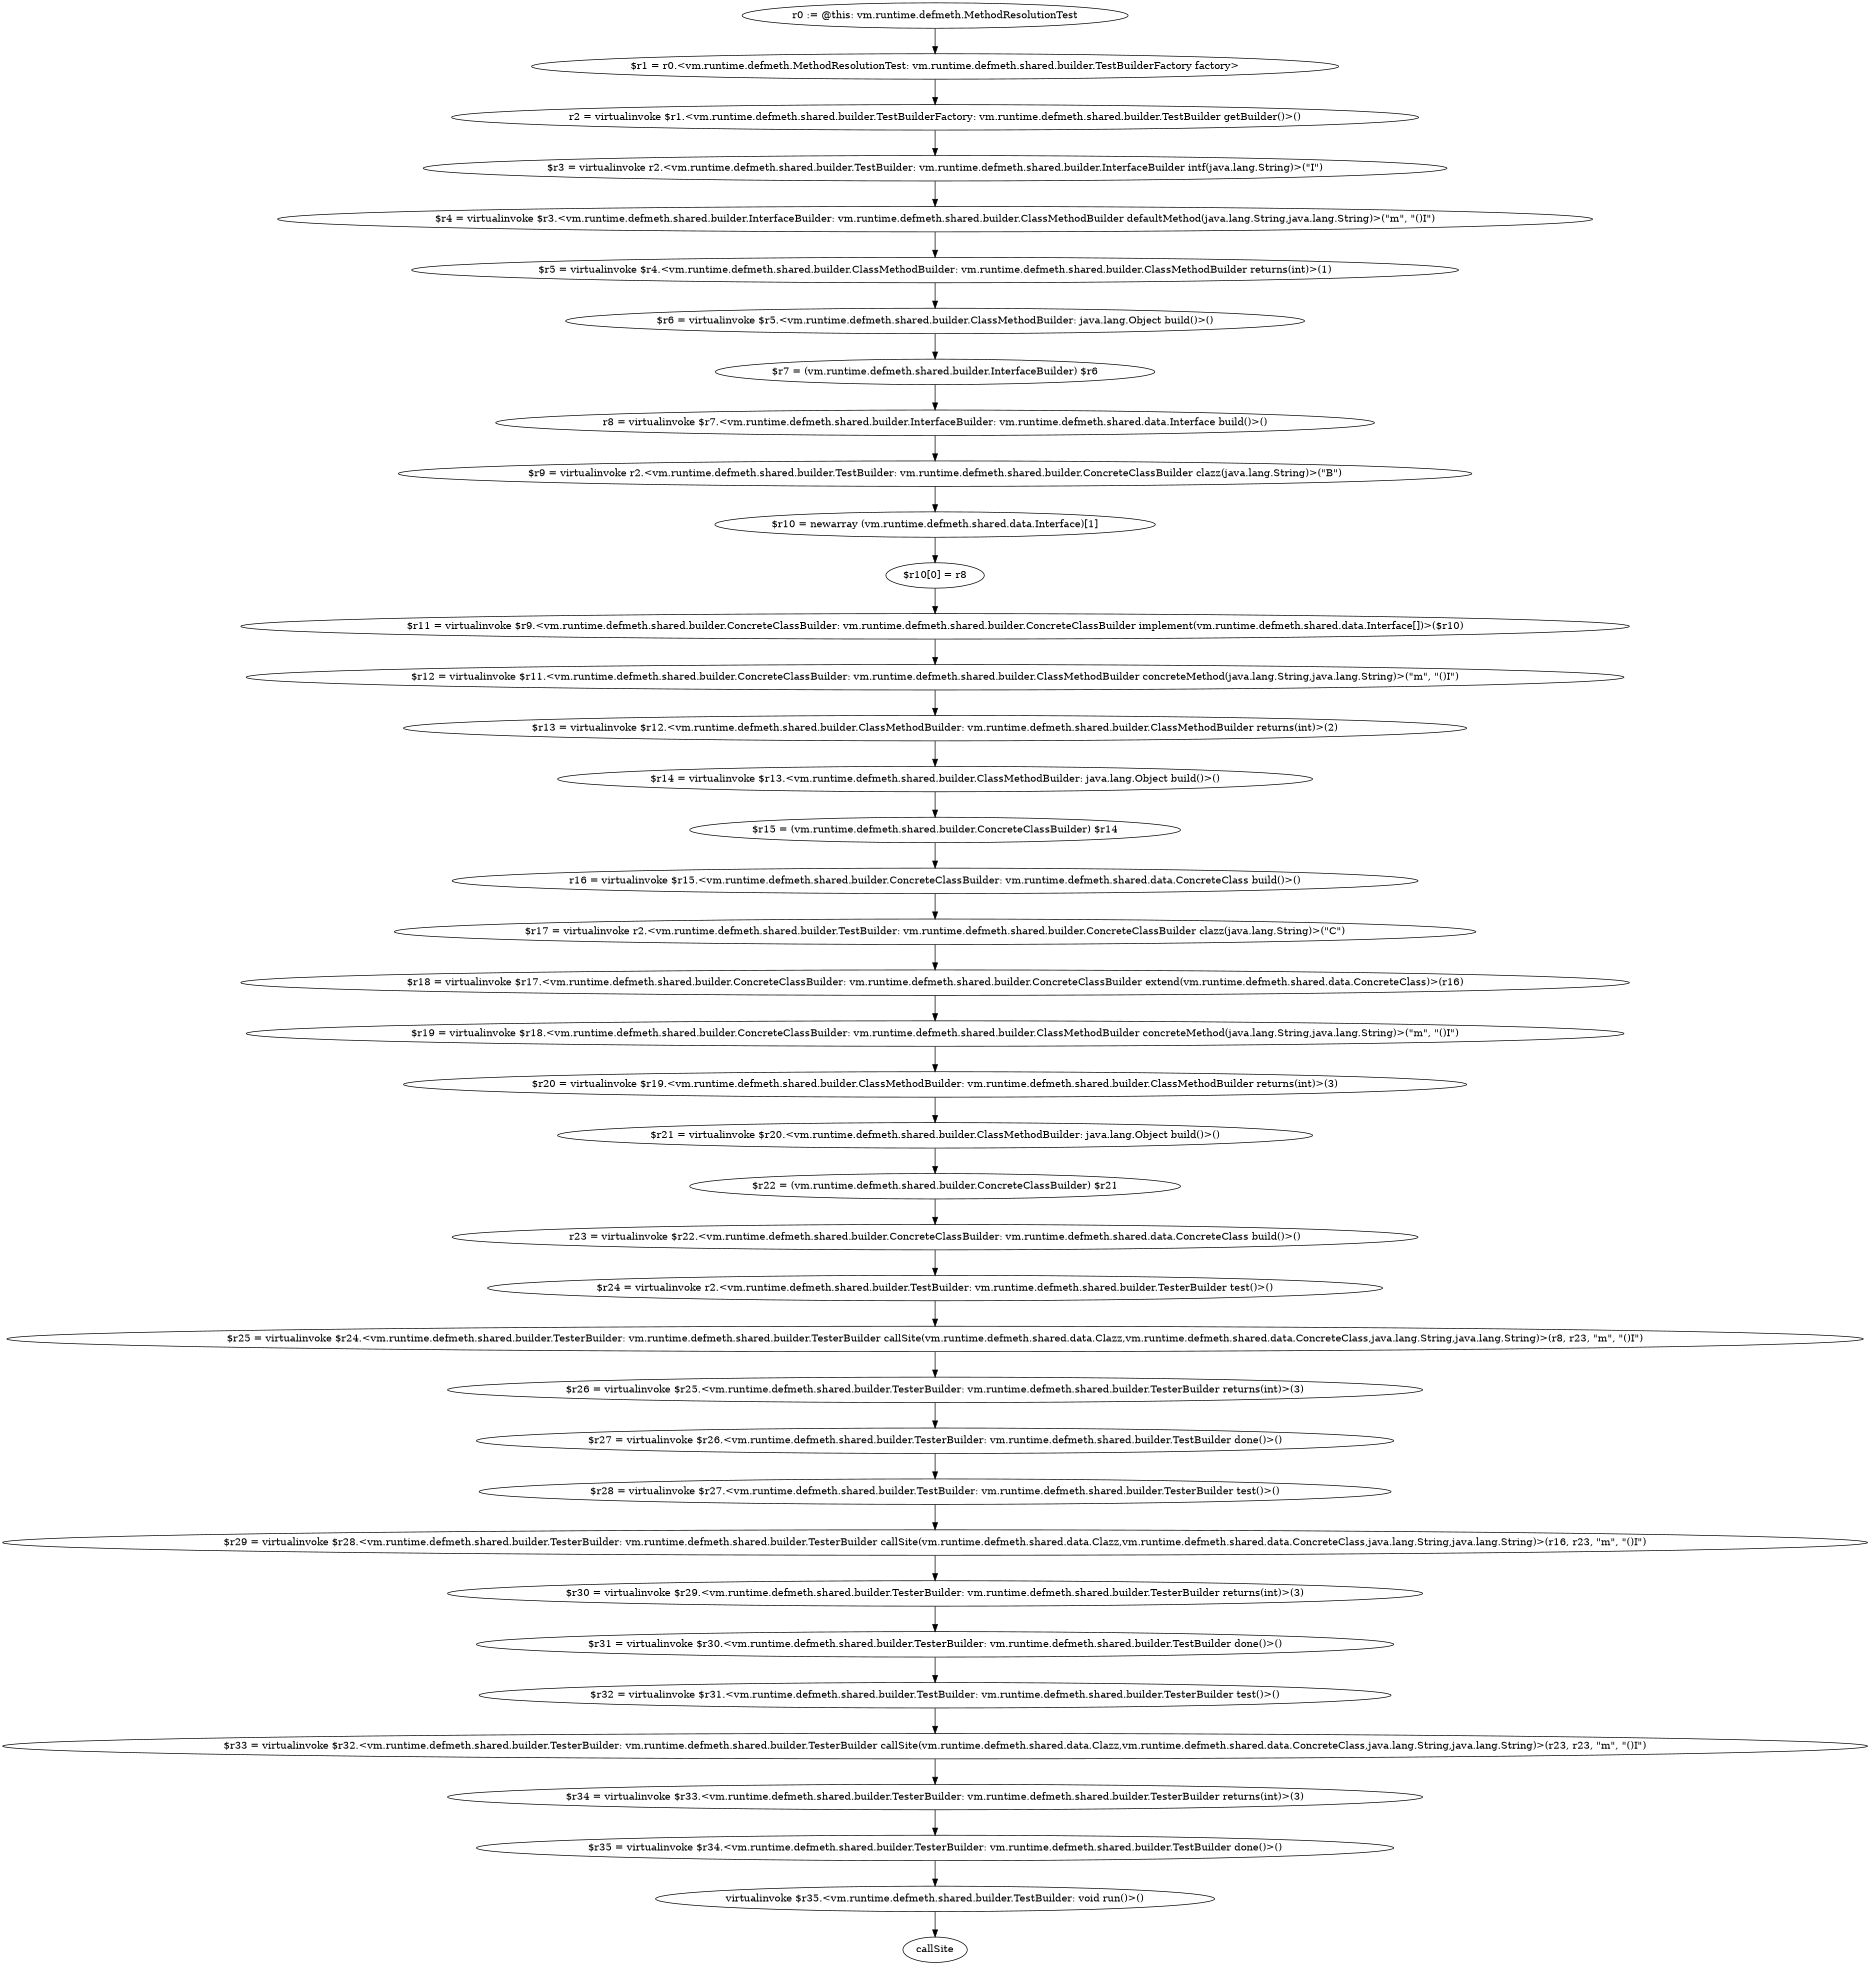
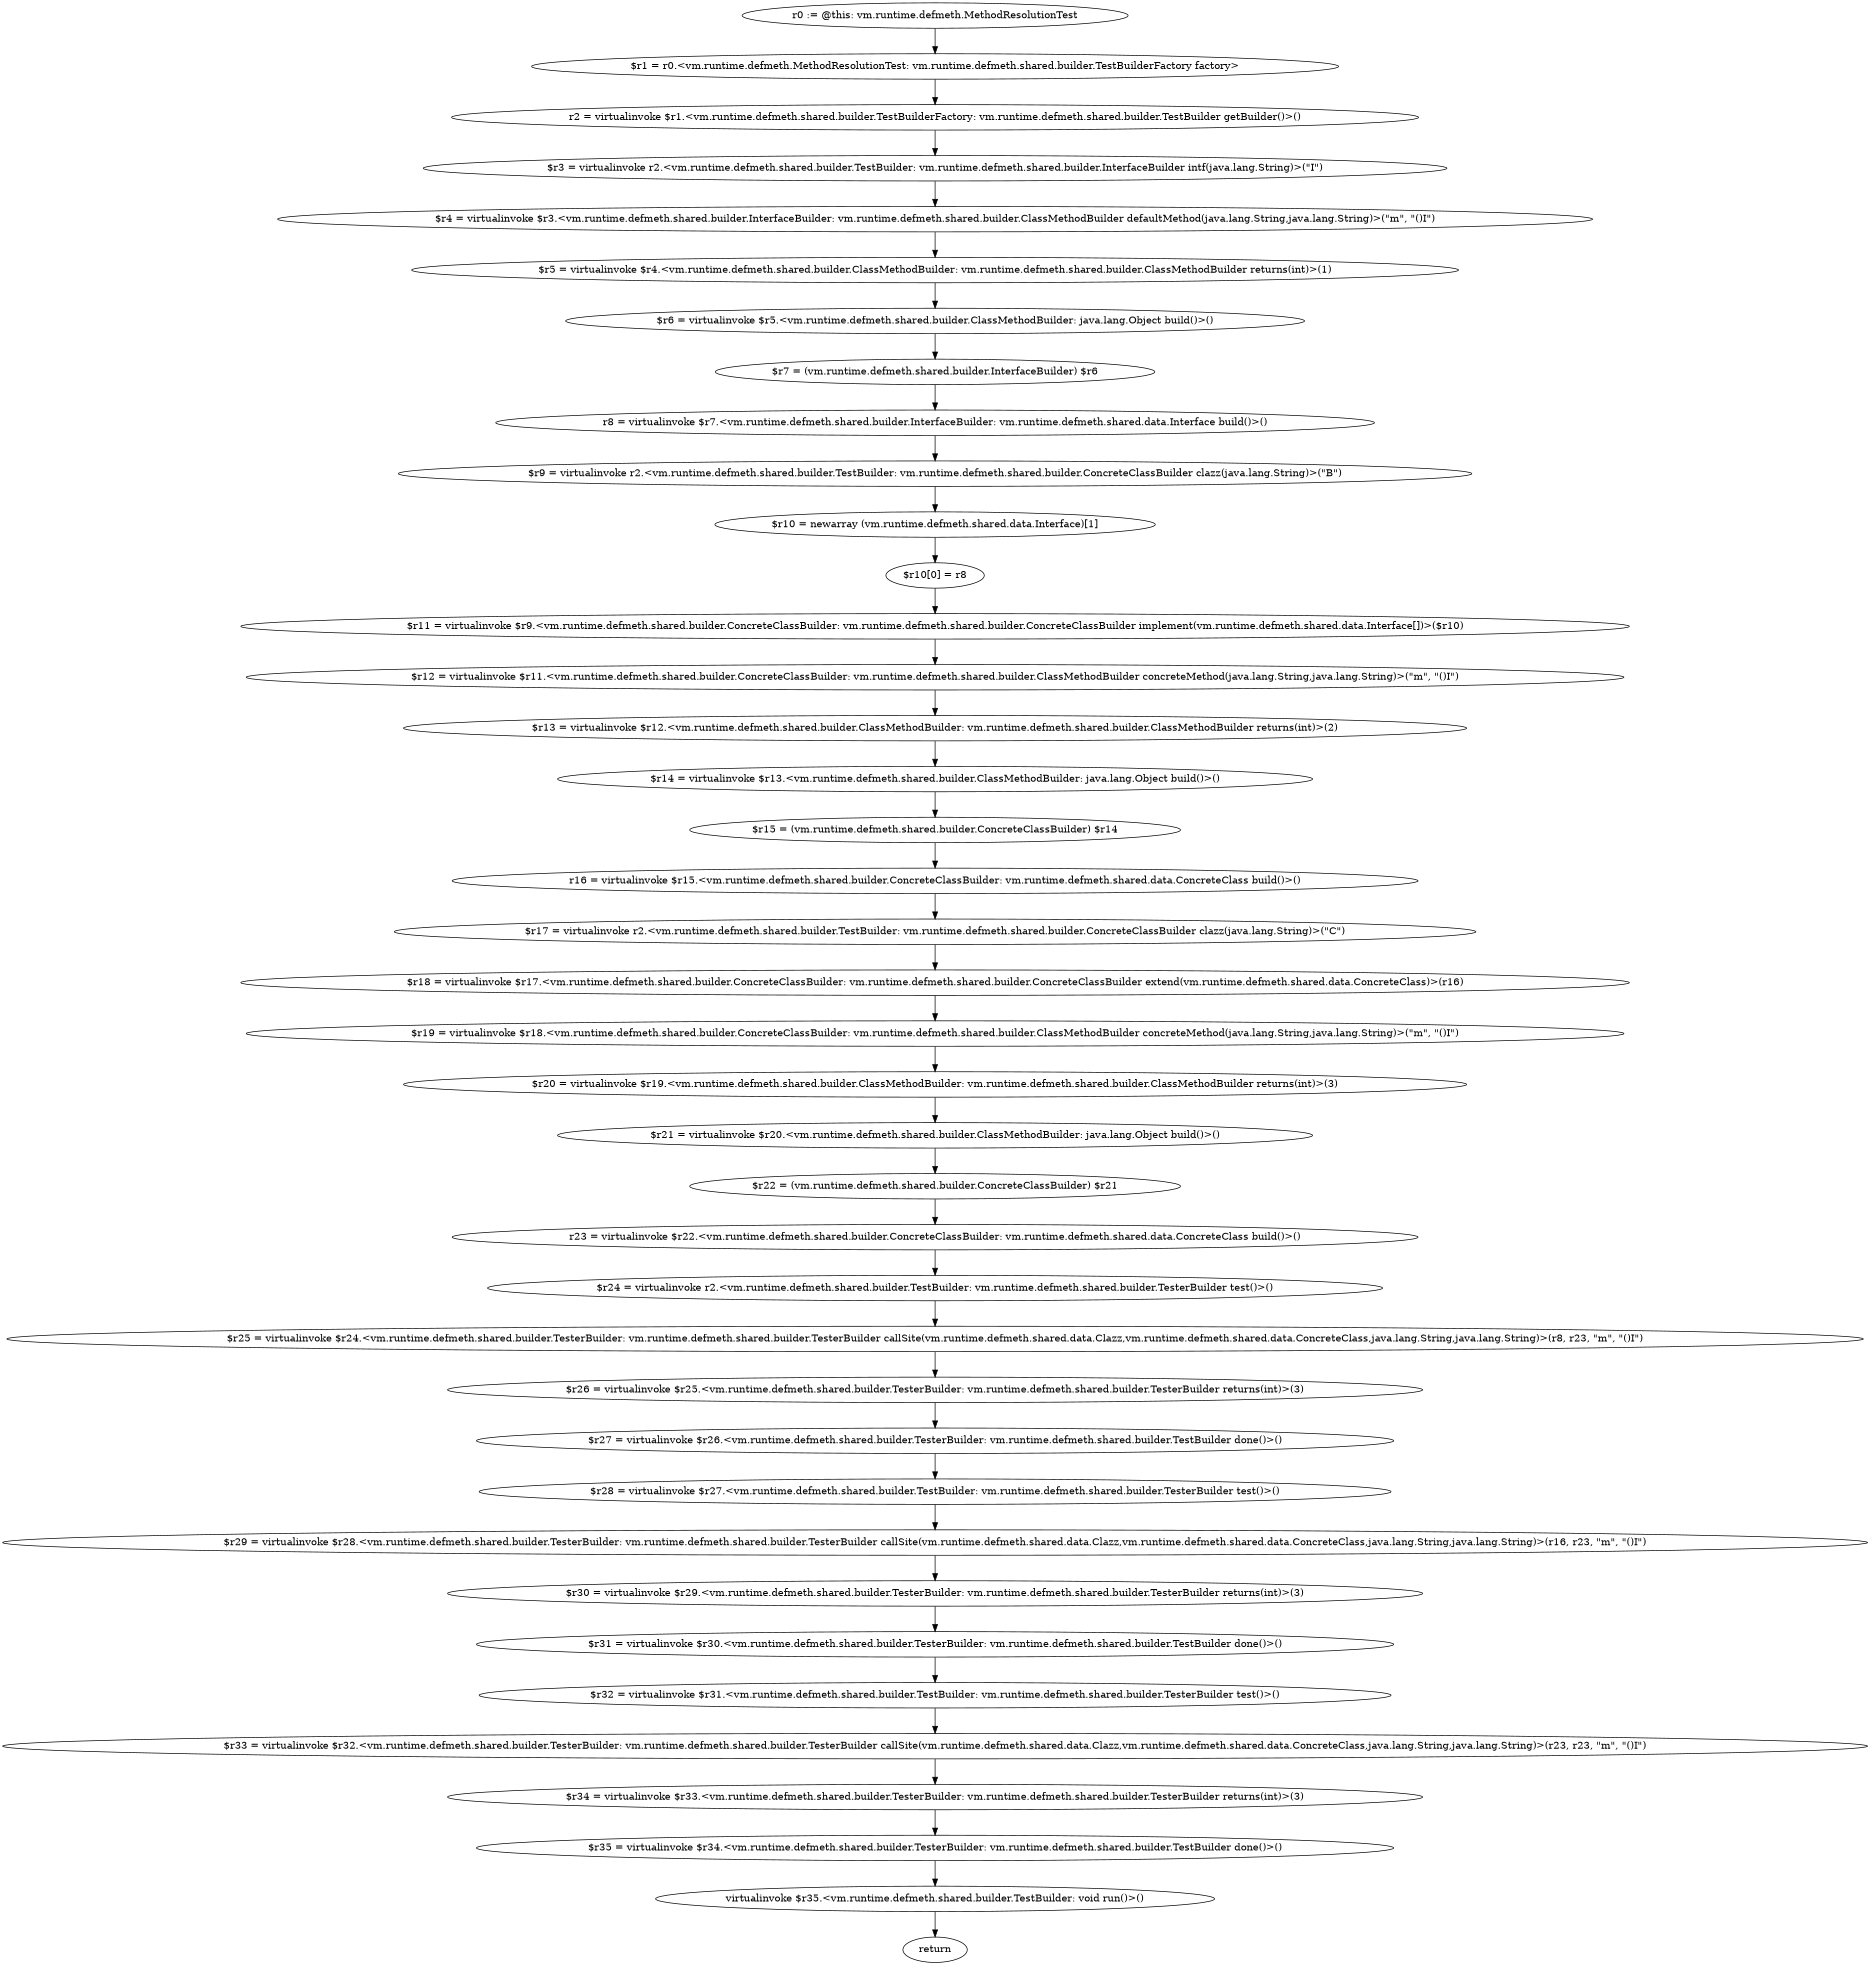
(935, 1950) -> (935, 1950)
